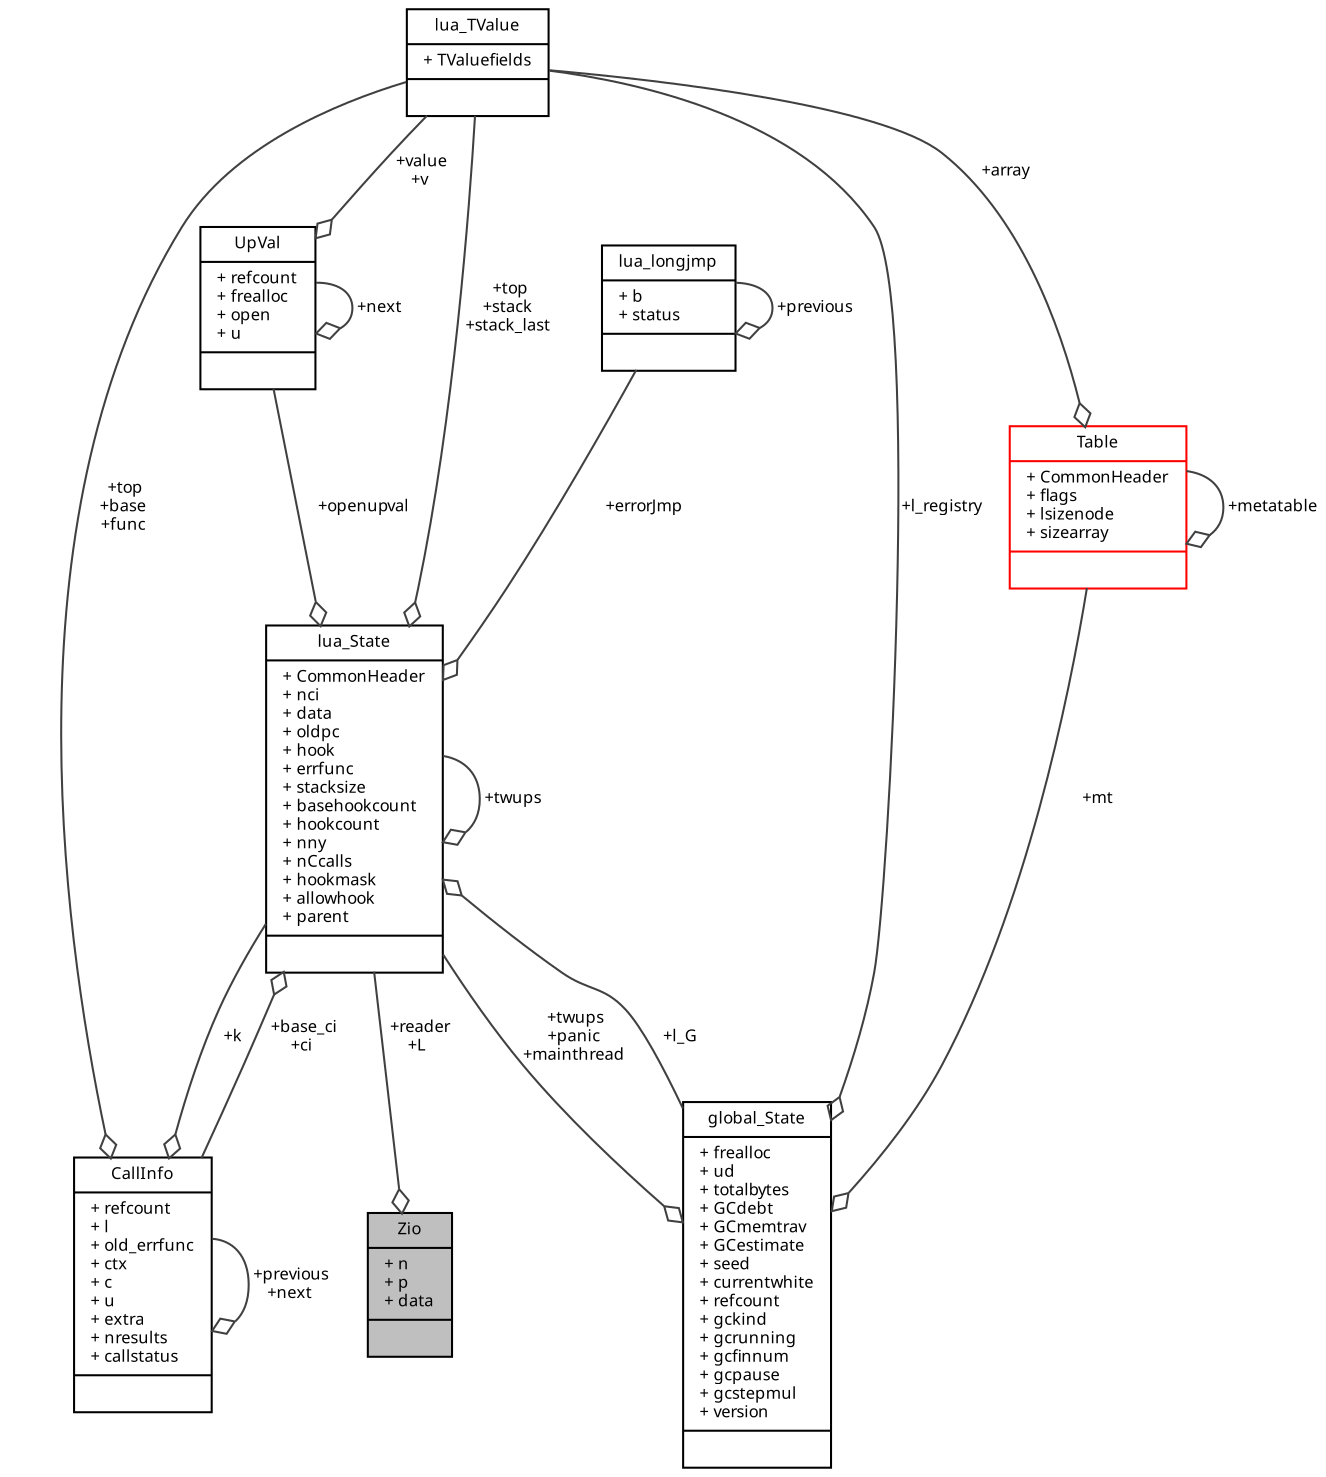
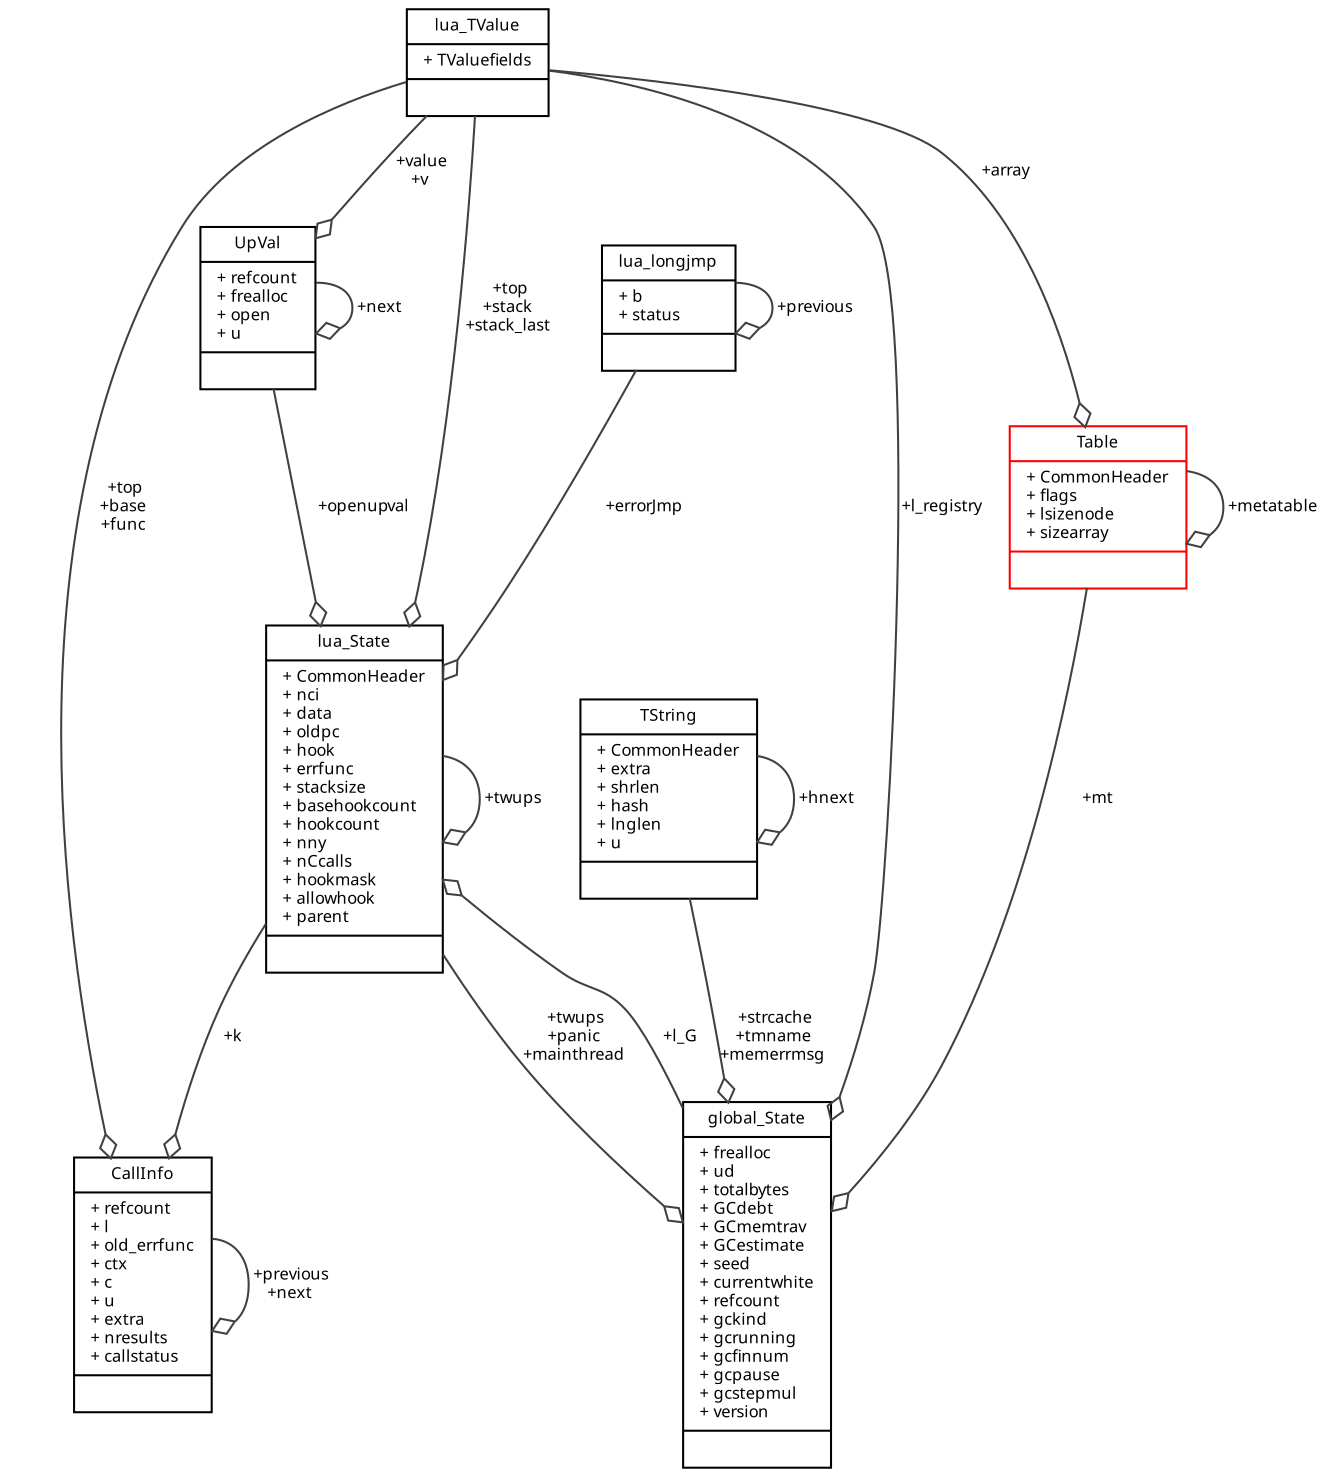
none -> (669, 799)
(238, 1077) -> none
(410, 1285) -> none
